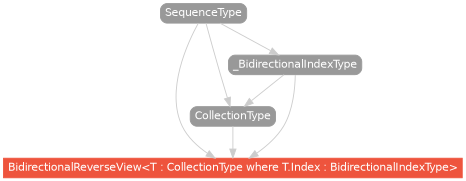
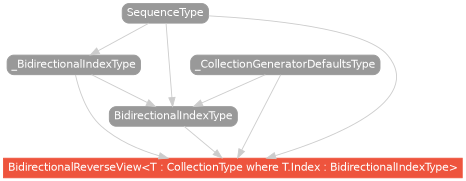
none -> (285, 65)
(233, 116) -> (173, 116)
